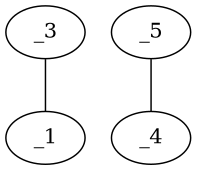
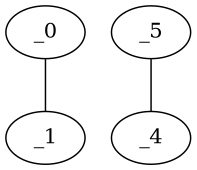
(45, 32) -> (45, 32)
